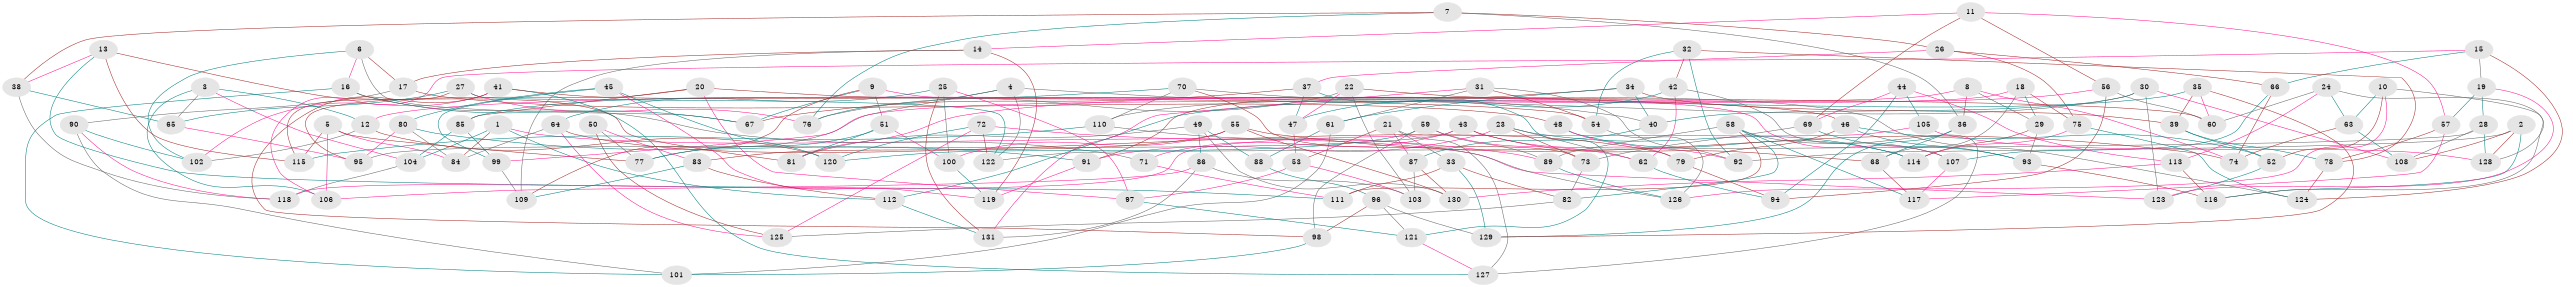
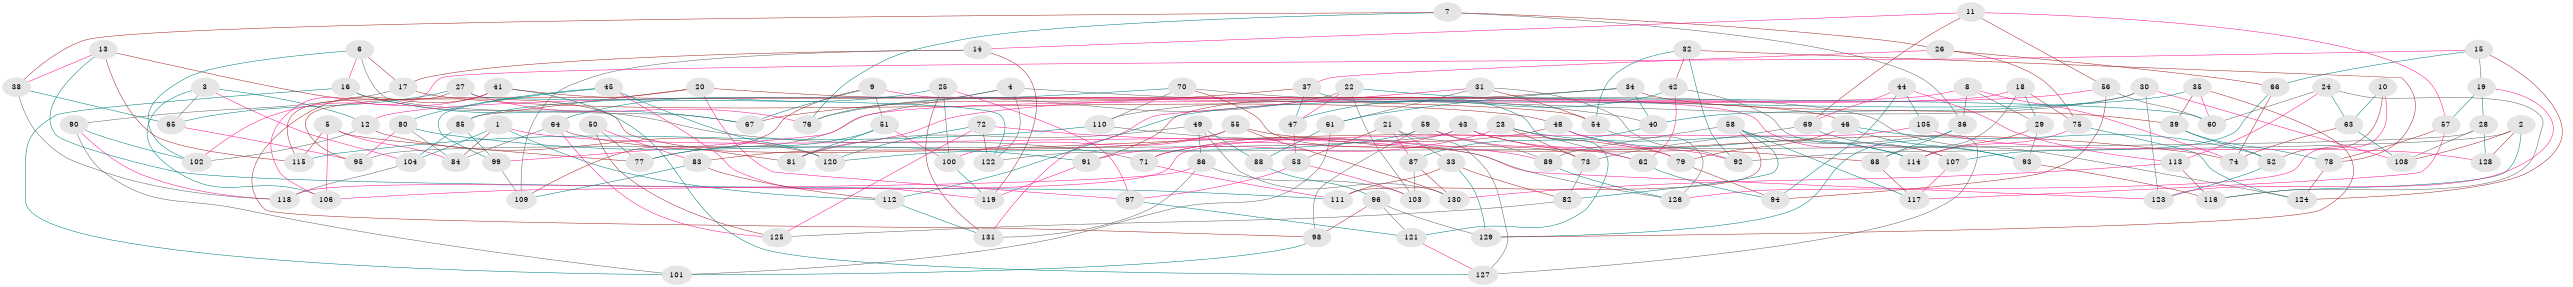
(1972, 103) -> (1972, 103)
(2503, 104) -> none
none -> (1350, 139)
